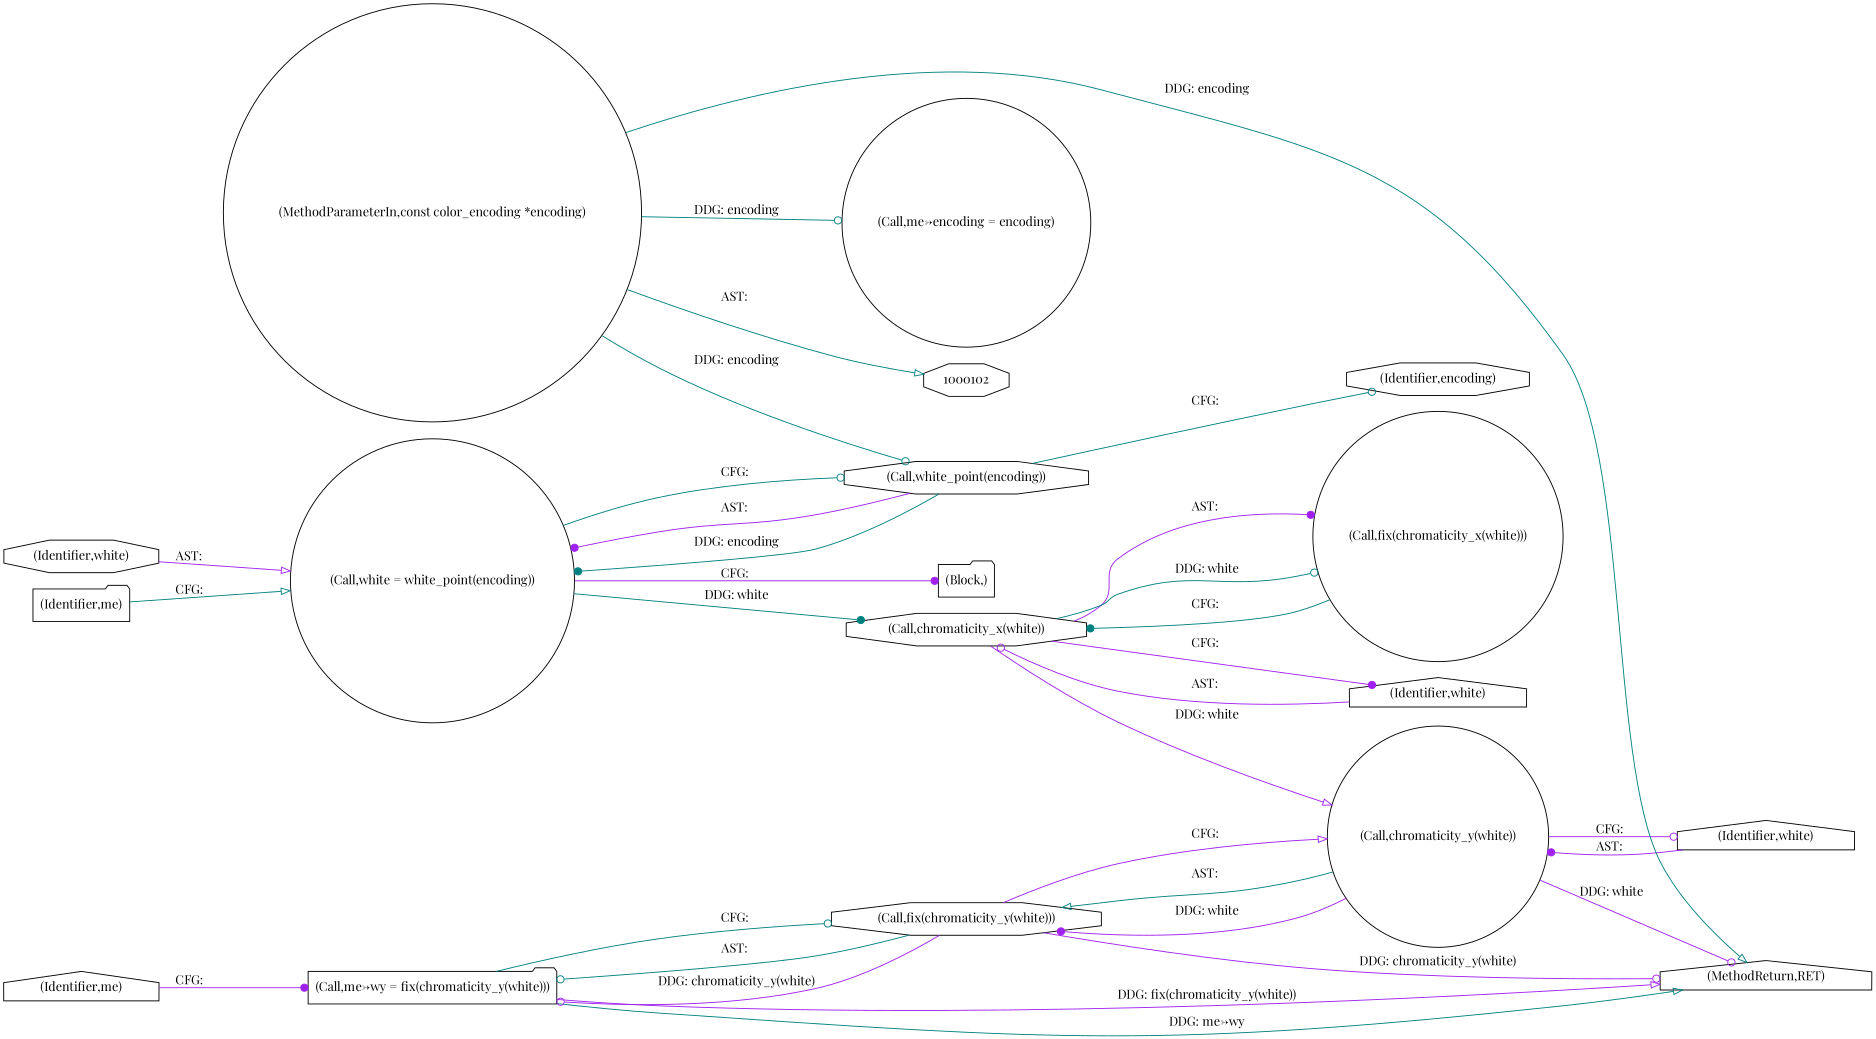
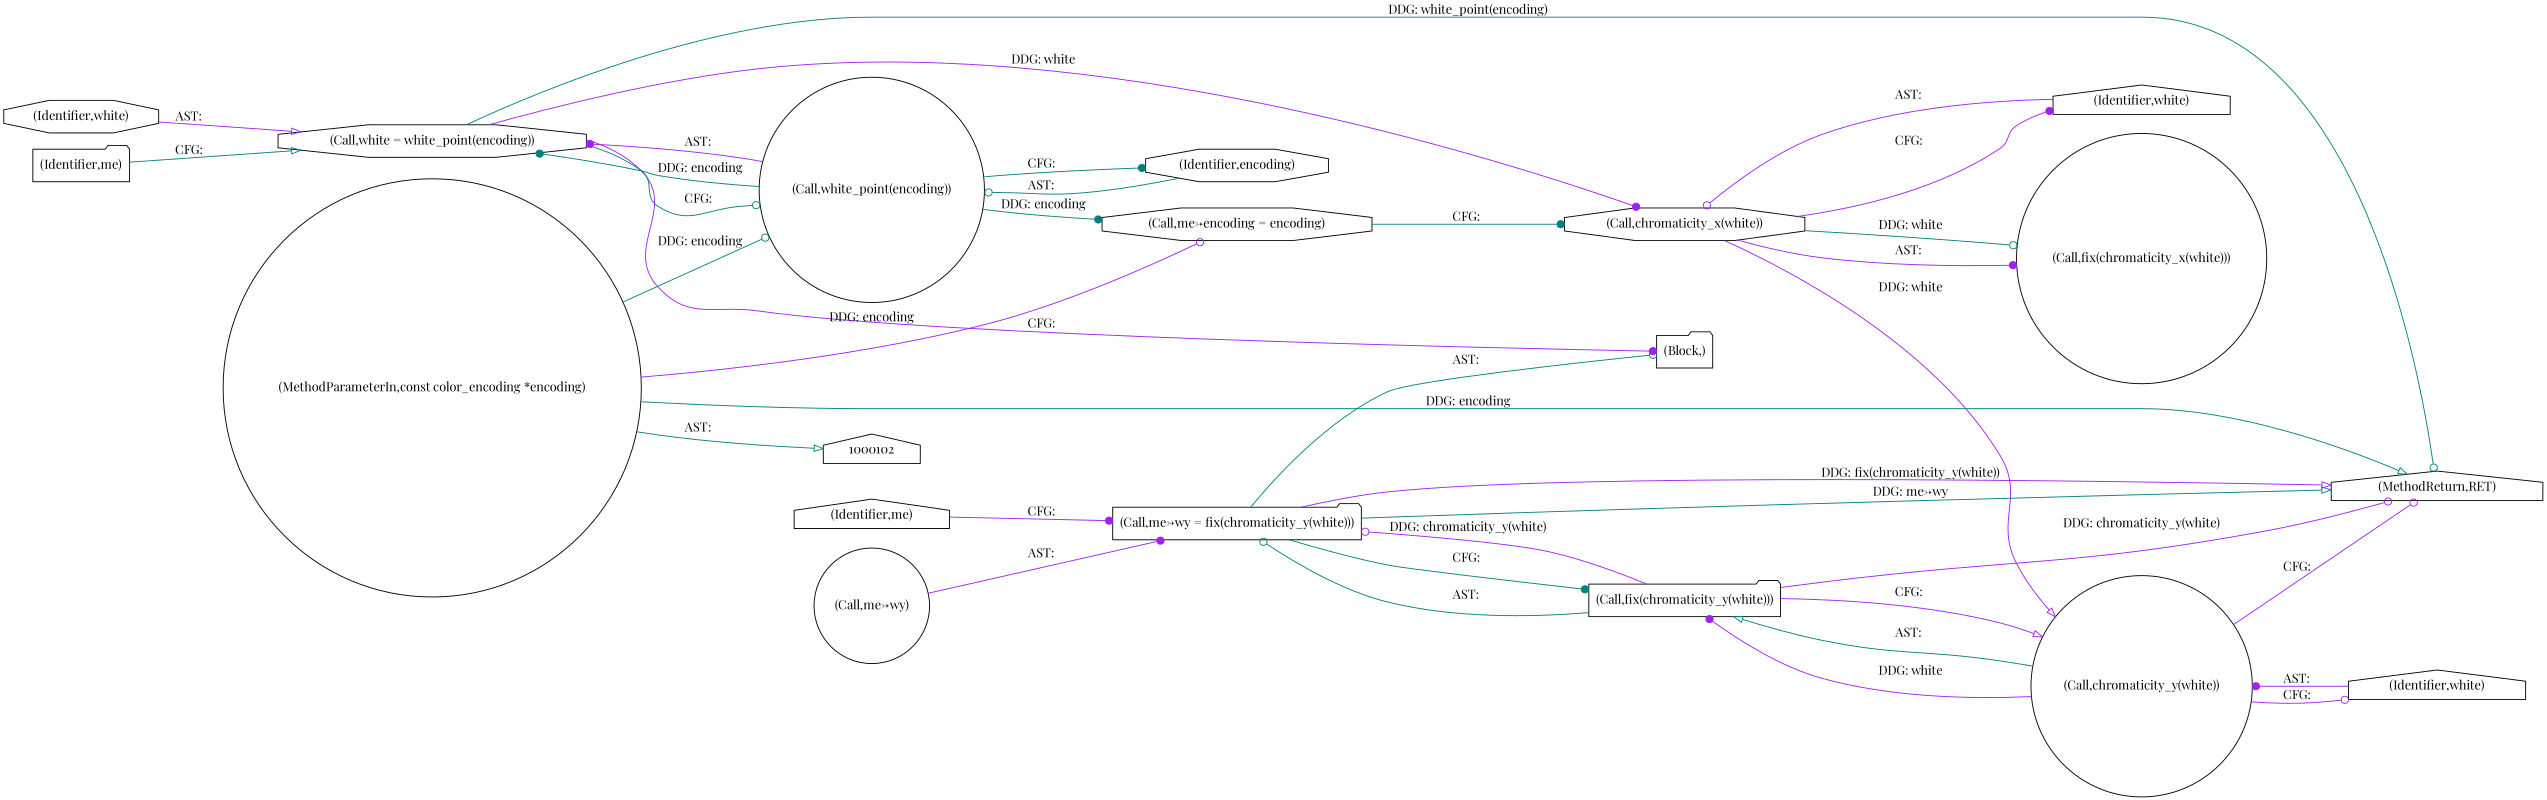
none -> (1583, 17)
none -> (1086, 193)
none -> (1039, 215)
(738, 219) -> (926, 338)
(966, 223) -> (1237, 224)
(966, 380) -> (872, 450)
none -> (1428, 382)
(1200, 427) -> (1061, 172)
(966, 478) -> (872, 190)
(432, 581) -> (432, 141)
none -> (872, 606)
(716, 607) -> (1066, 73)
(1213, 623) -> (1464, 224)
(1611, 892) -> (2299, 567)
(966, 919) -> (1685, 600)
(659, 939) -> (1434, 572)
